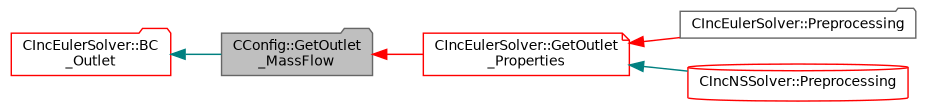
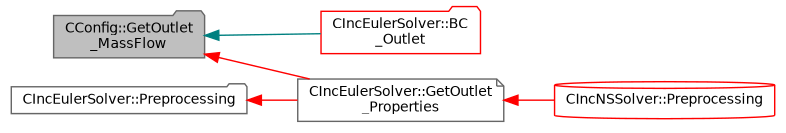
(662, 40) -> (279, 100)
(203, 54) -> (270, 34)
(526, 54) -> (401, 100)
(666, 69) -> (536, 100)
